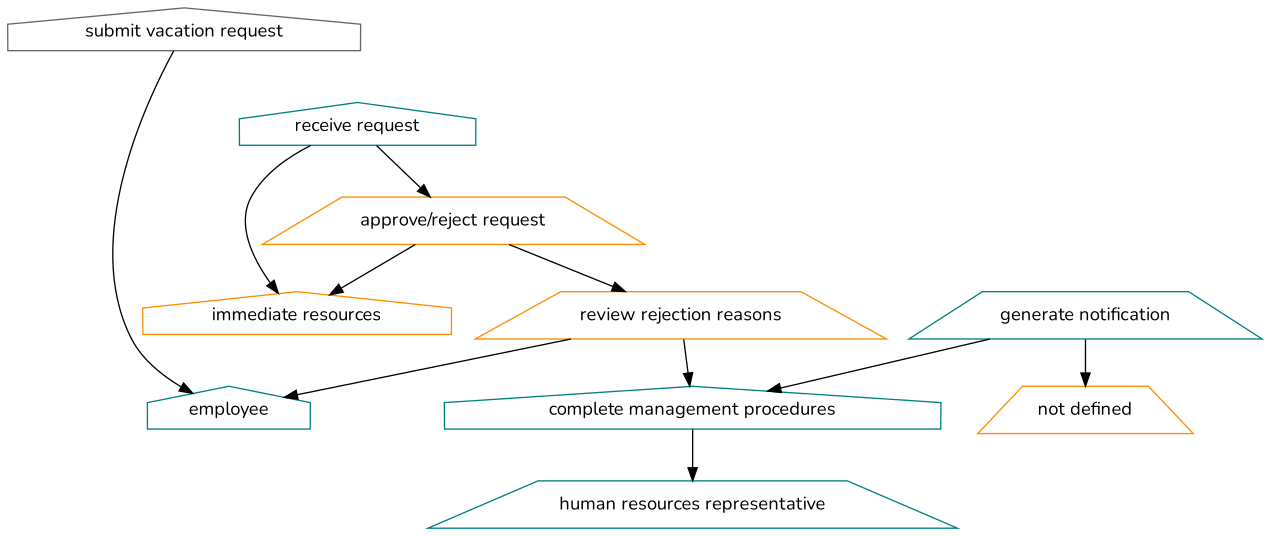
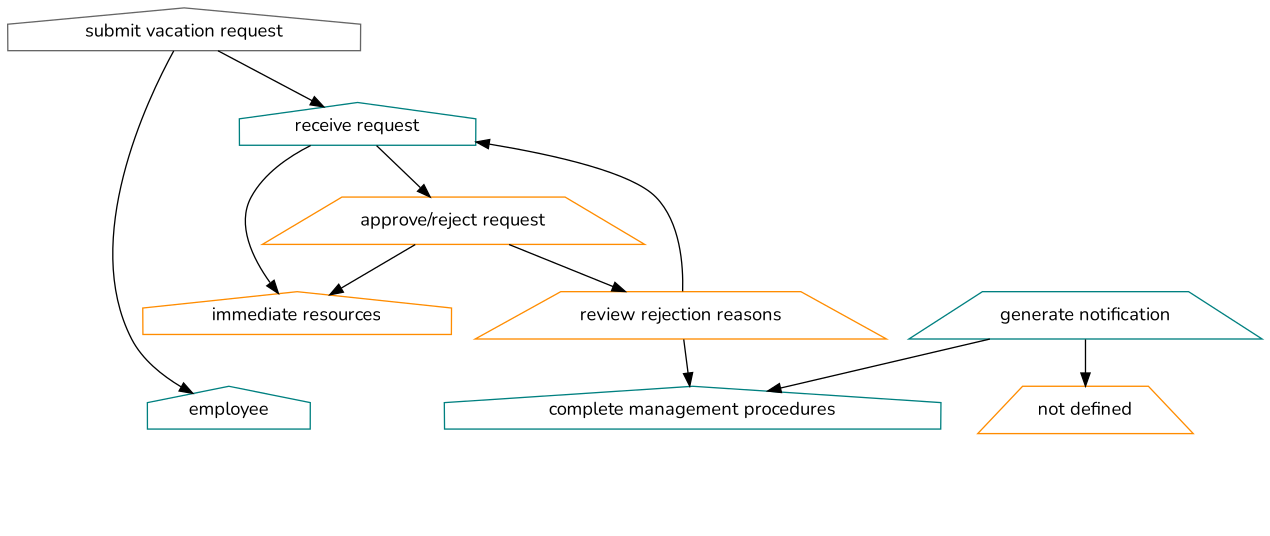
none -> (265, 76)
(434, 367) -> (623, 178)
(693, 505) -> none
